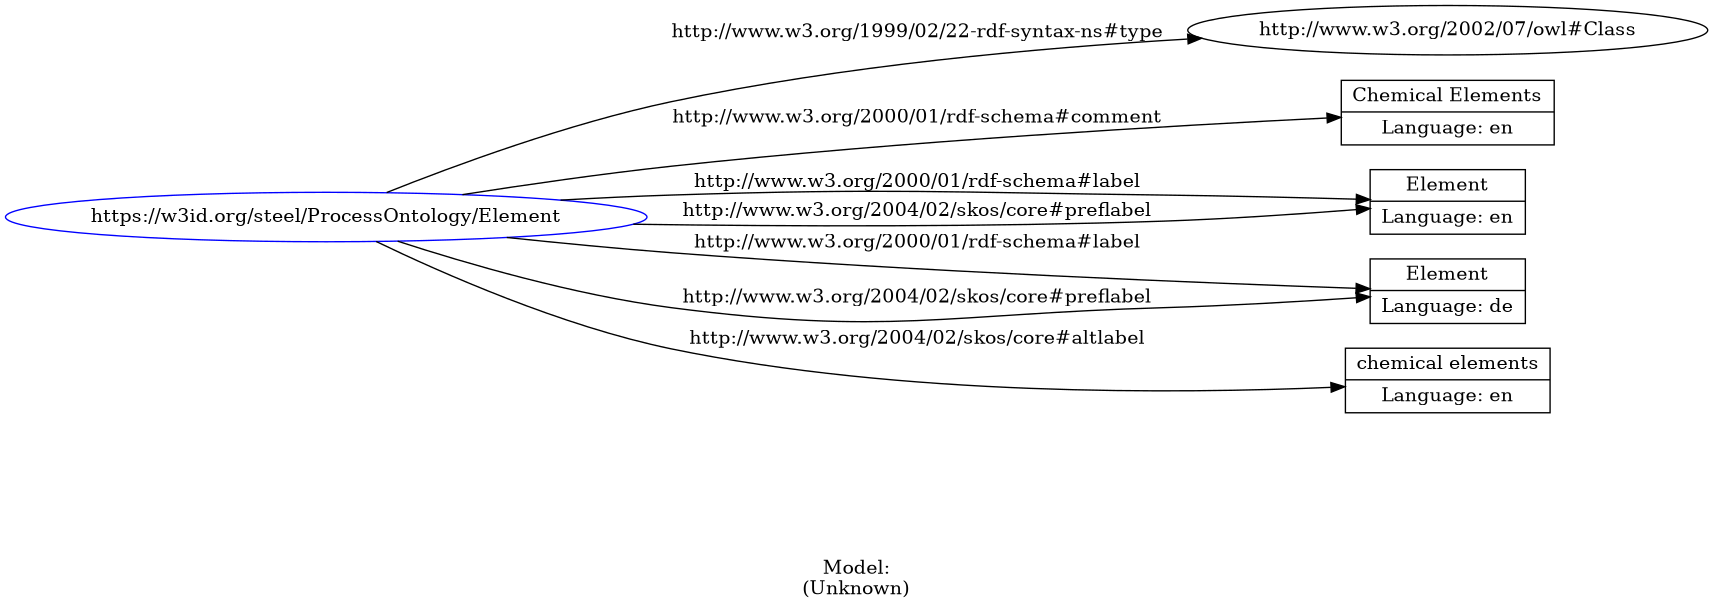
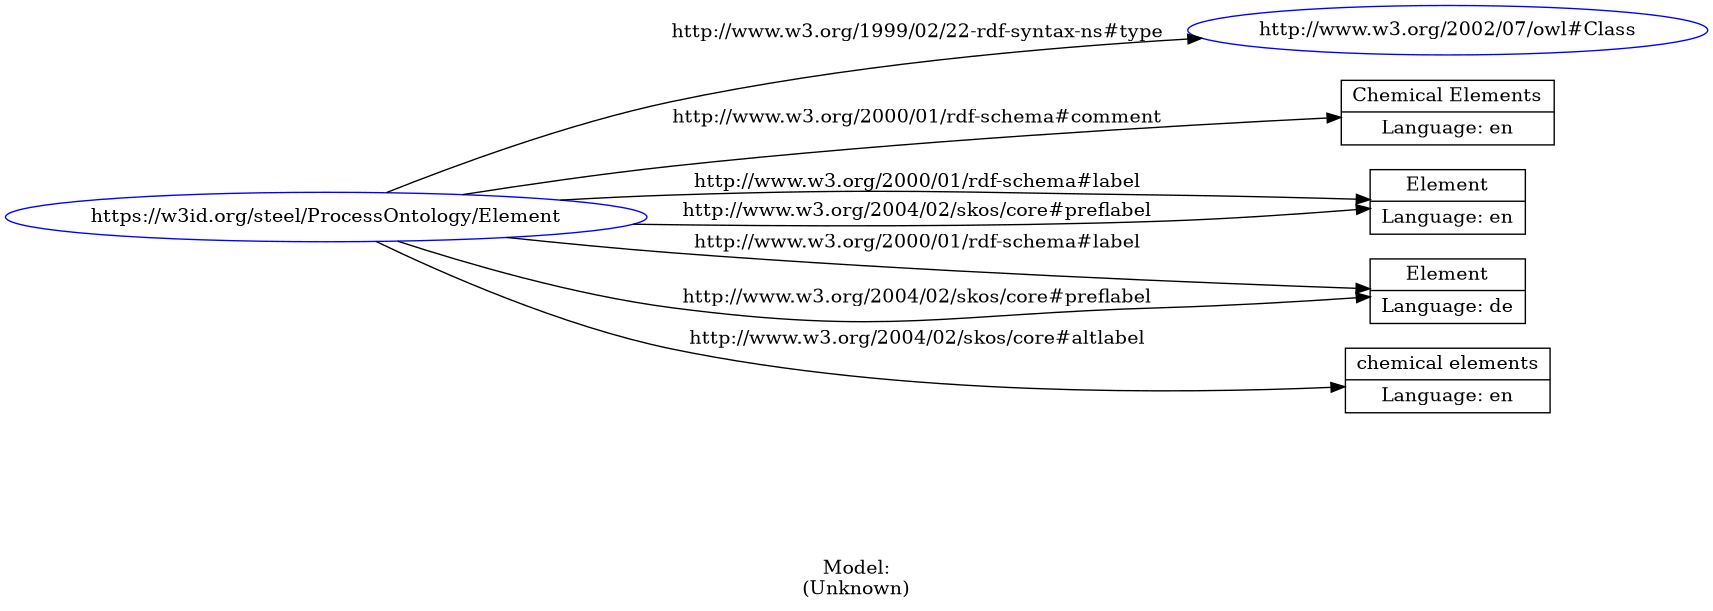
(1448, 30) -> (1448, 30)
